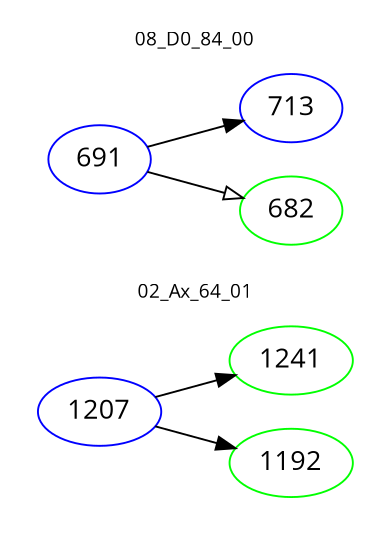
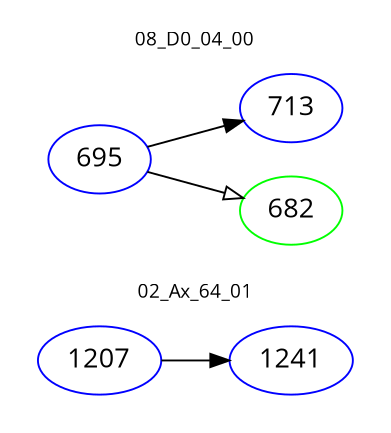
(195, 41) -> (195, 41)
(100, 159) -> (100, 159)
(291, 360) -> (291, 360)
(291, 463) -> none
